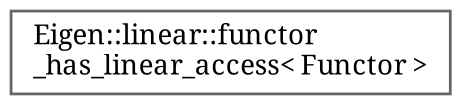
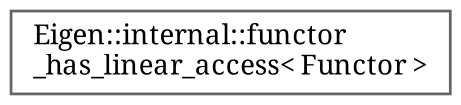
(231, 52) -> (231, 52)
